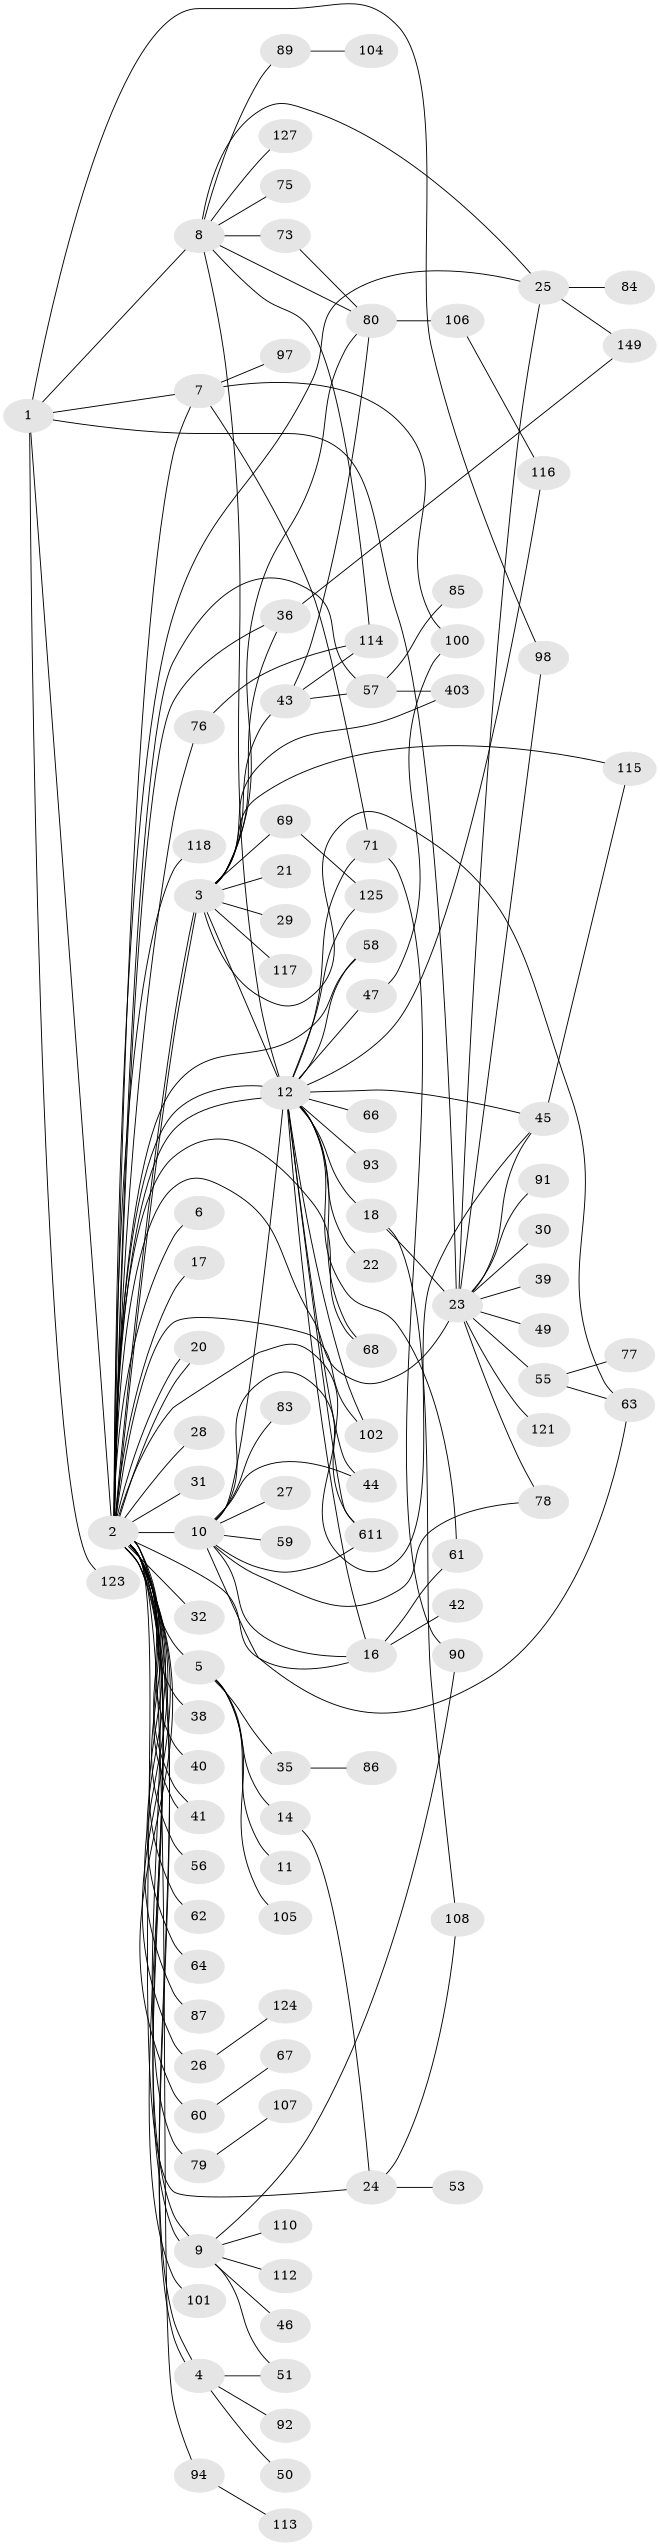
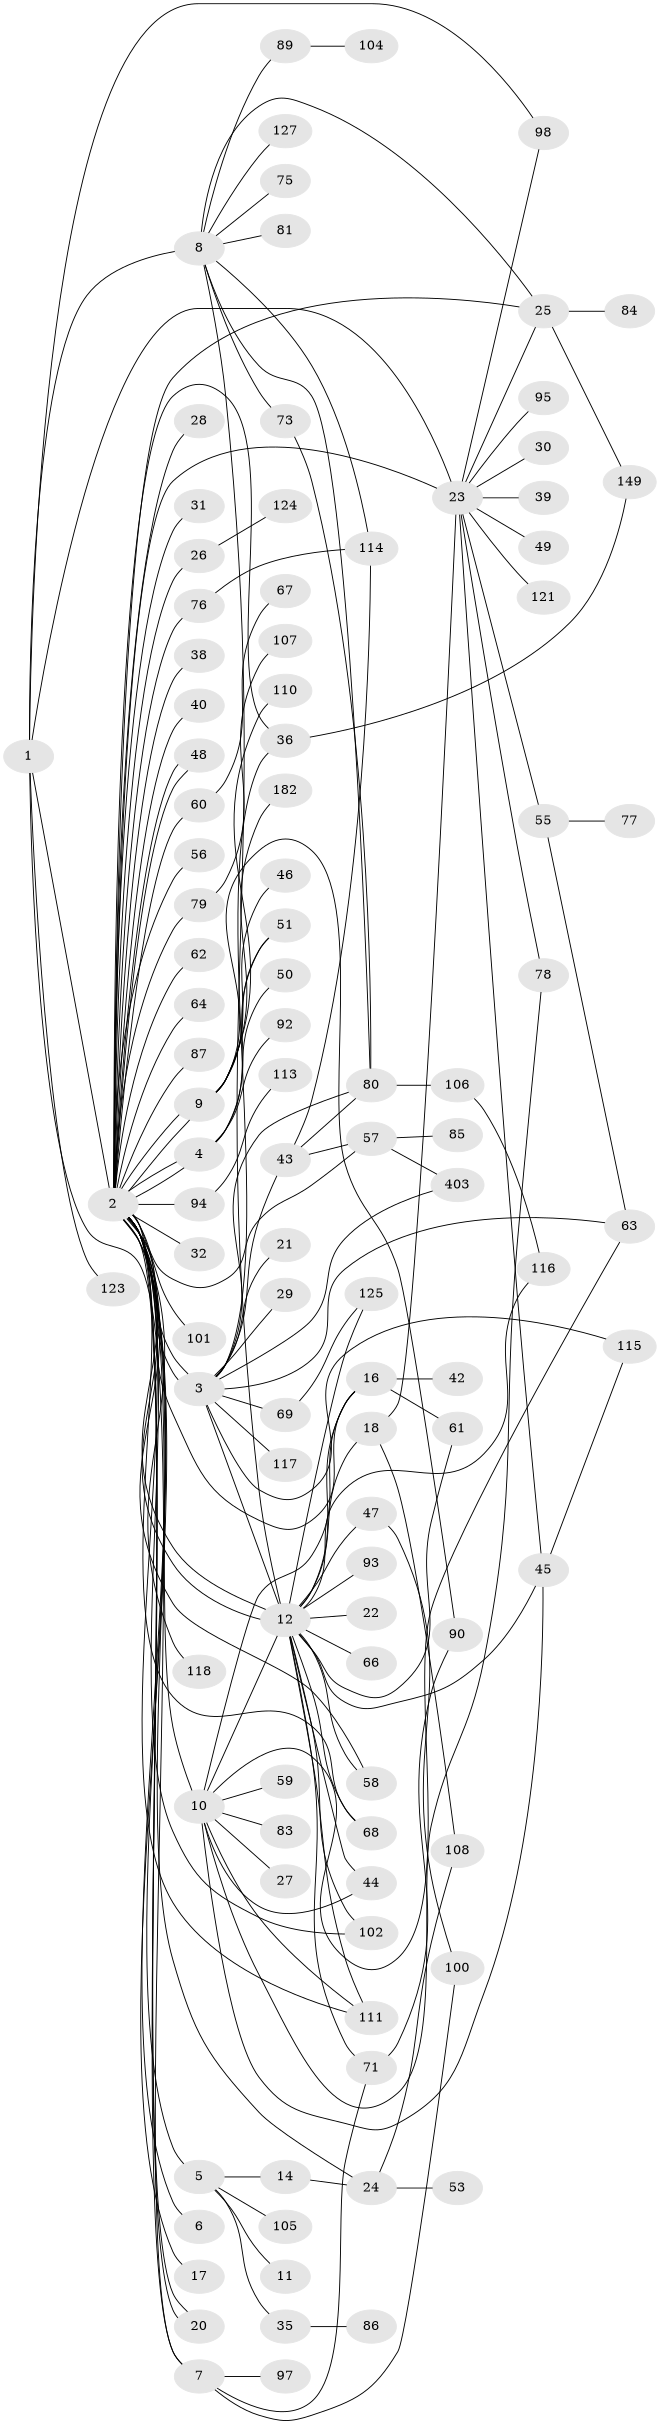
none -> (285, 231)
(544, 1181) -> (544, 398)
(371, 1535) -> (371, 2018)
(199, 1817) -> (199, 756)
(285, 2276) -> (285, 791)
